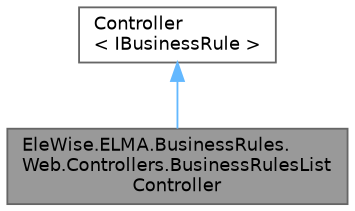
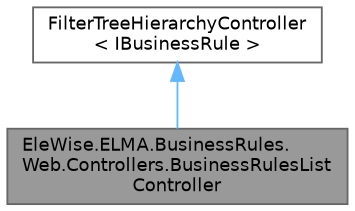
(177, 35) -> (177, 35)
